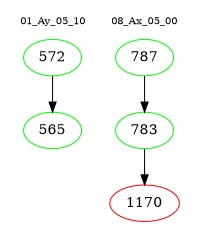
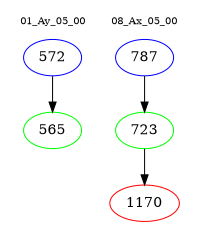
(53, 22) -> (53, 22)
(53, 58) -> (53, 58)
(145, 58) -> (145, 58)
(145, 130) -> (145, 130)
